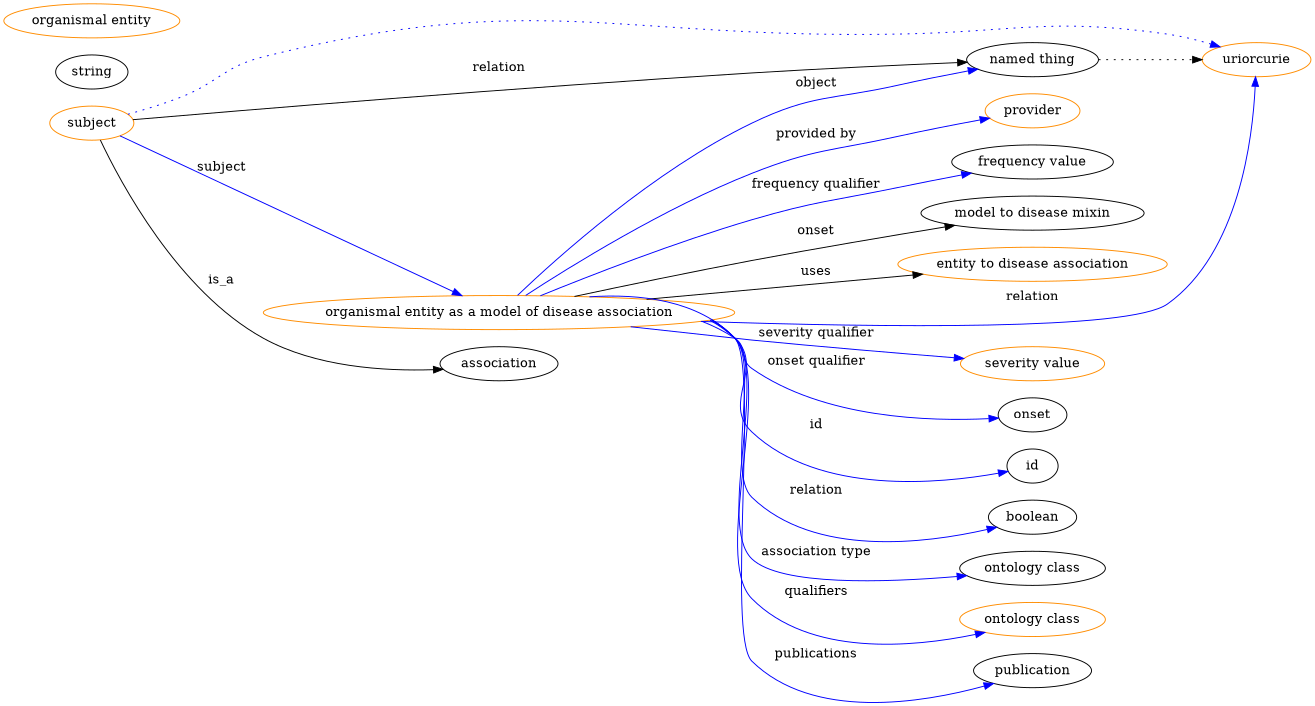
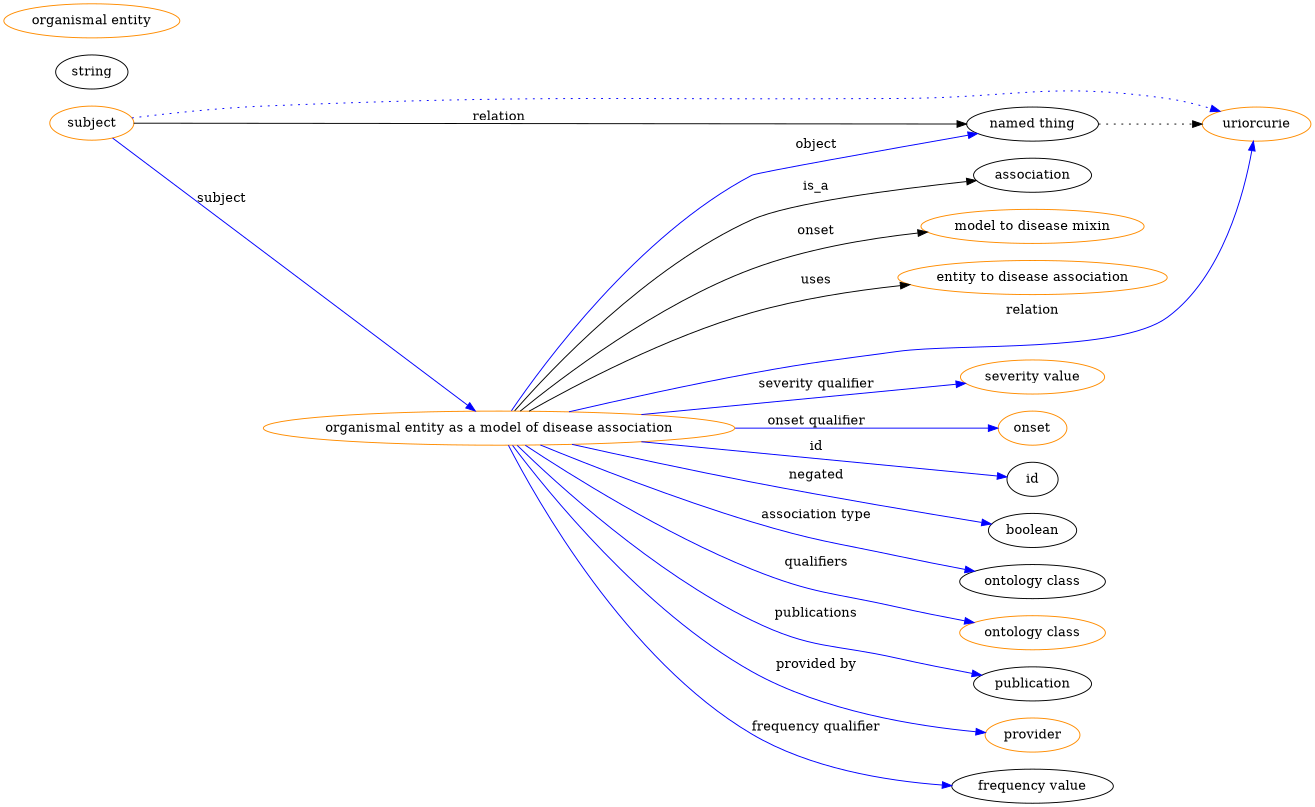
(1033, 213) -> (1033, 226)
(228, 314) -> (713, 240)
(1033, 415) -> (1033, 428)
(816, 490) -> (816, 475)
